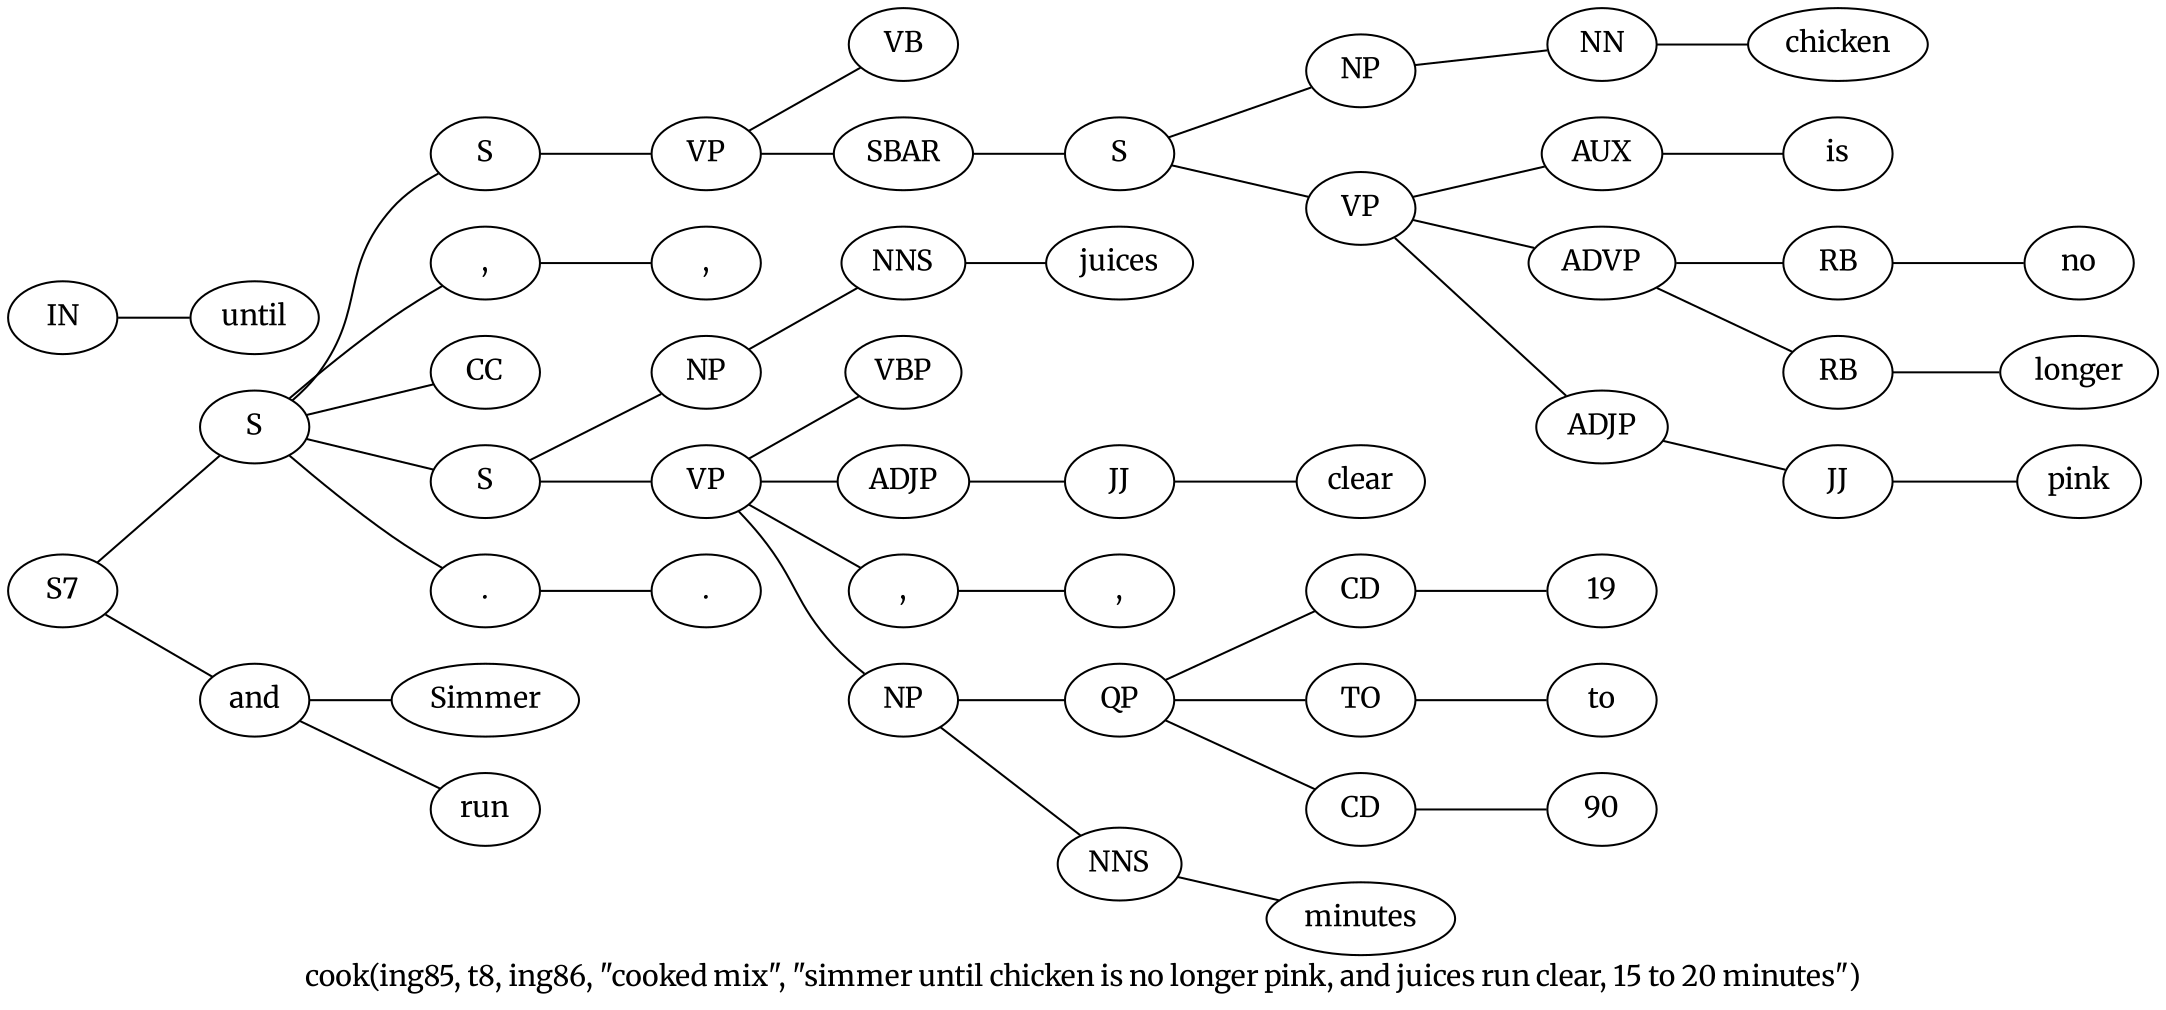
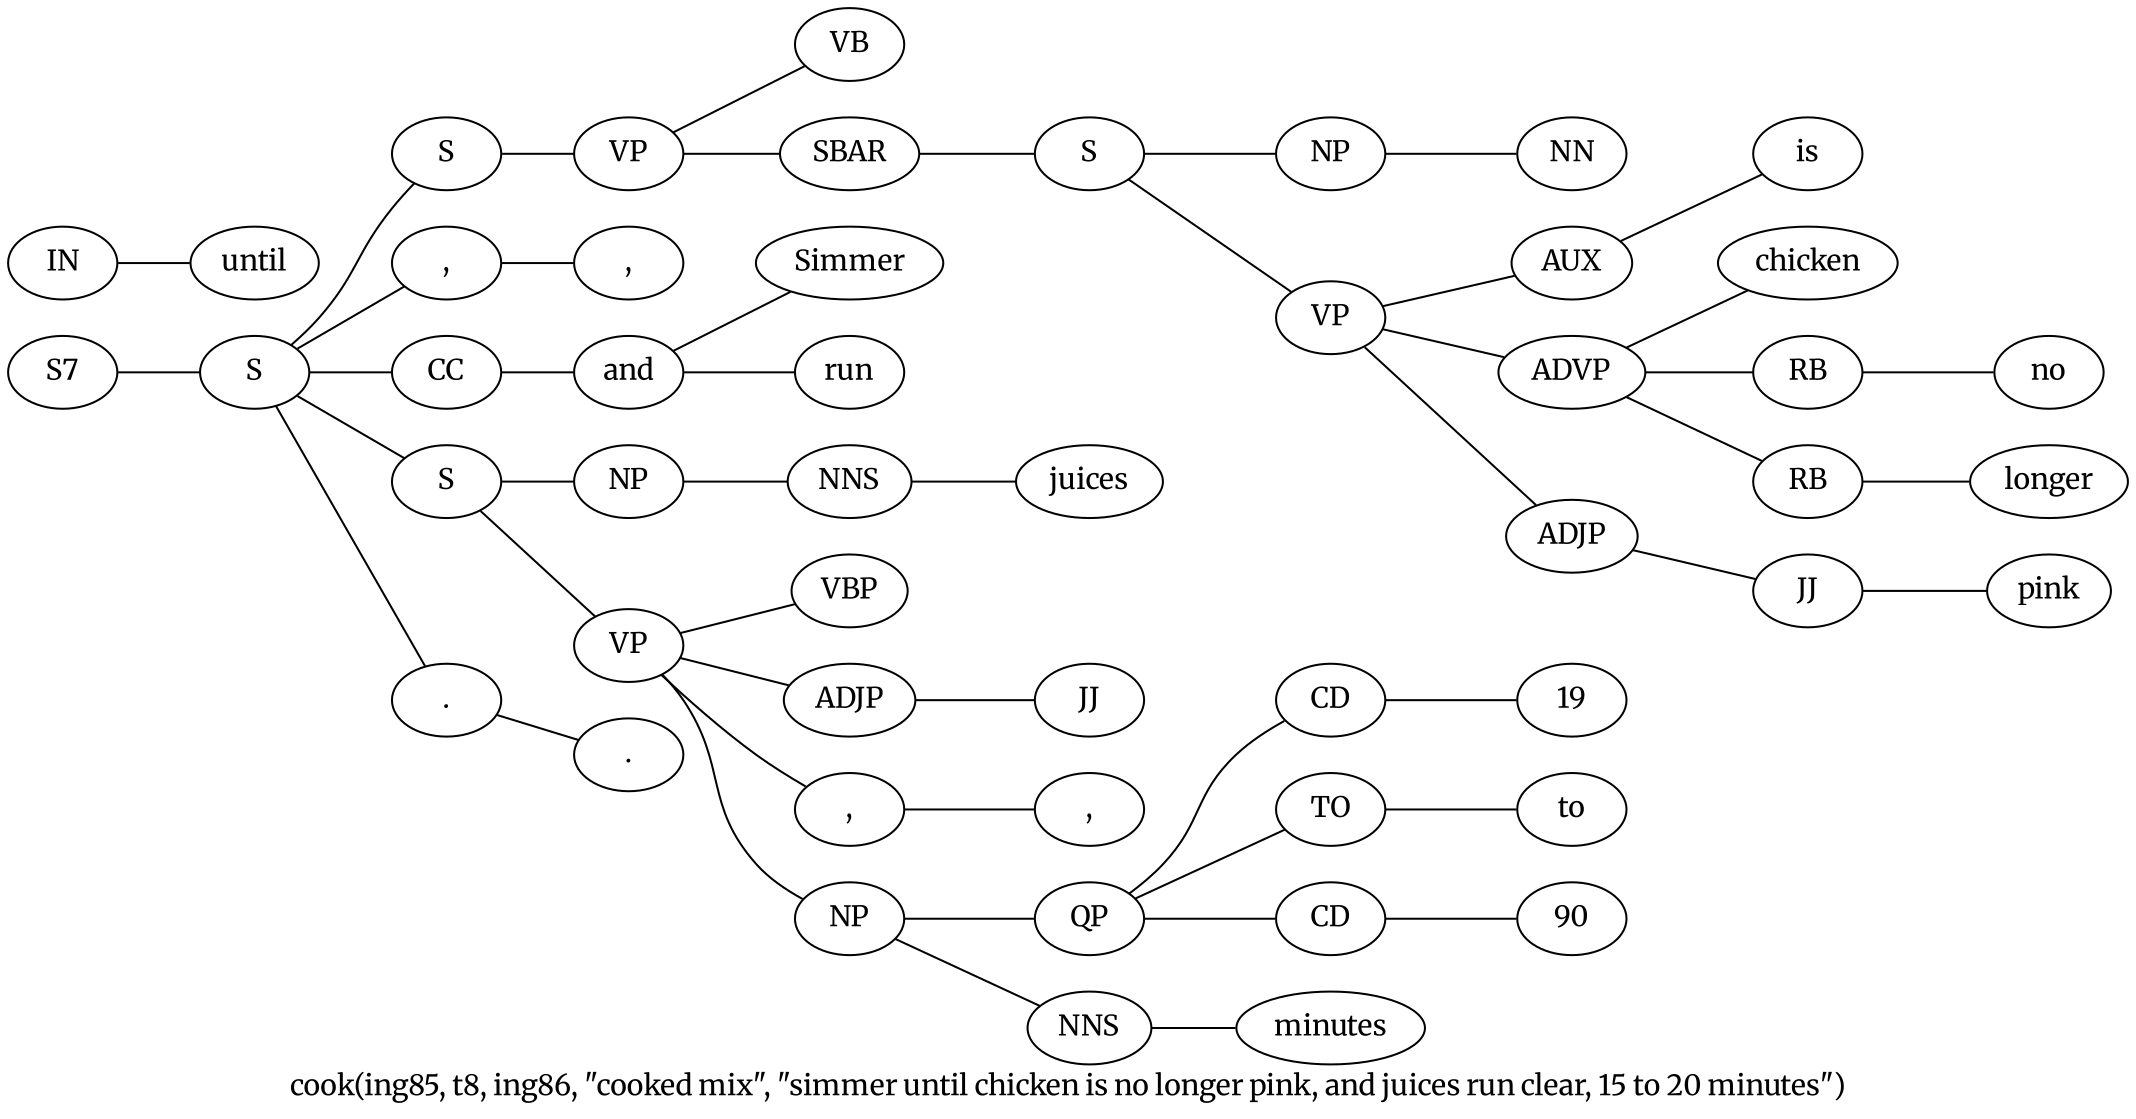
(1702, 45) -> (1687, 319)
(1361, 482) -> none
(159, 646) -> (538, 372)
